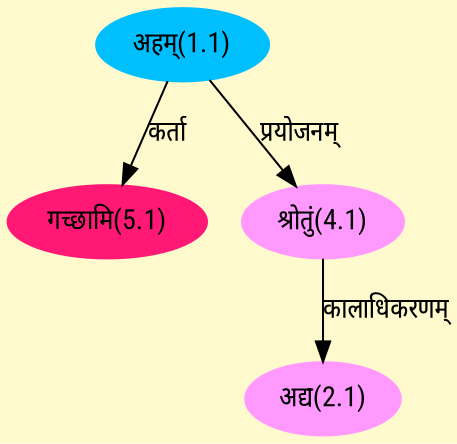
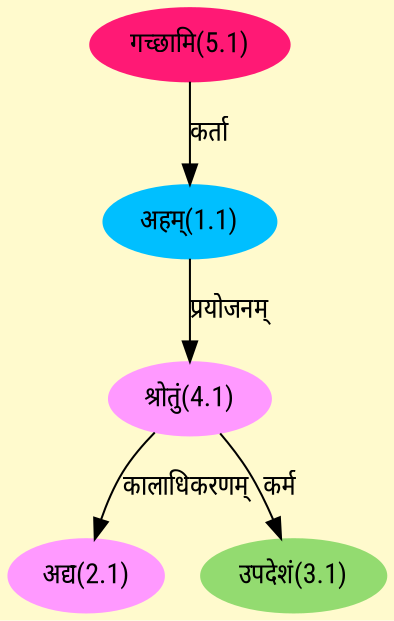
(149, 123) -> (190, 123)
none -> (294, 576)
